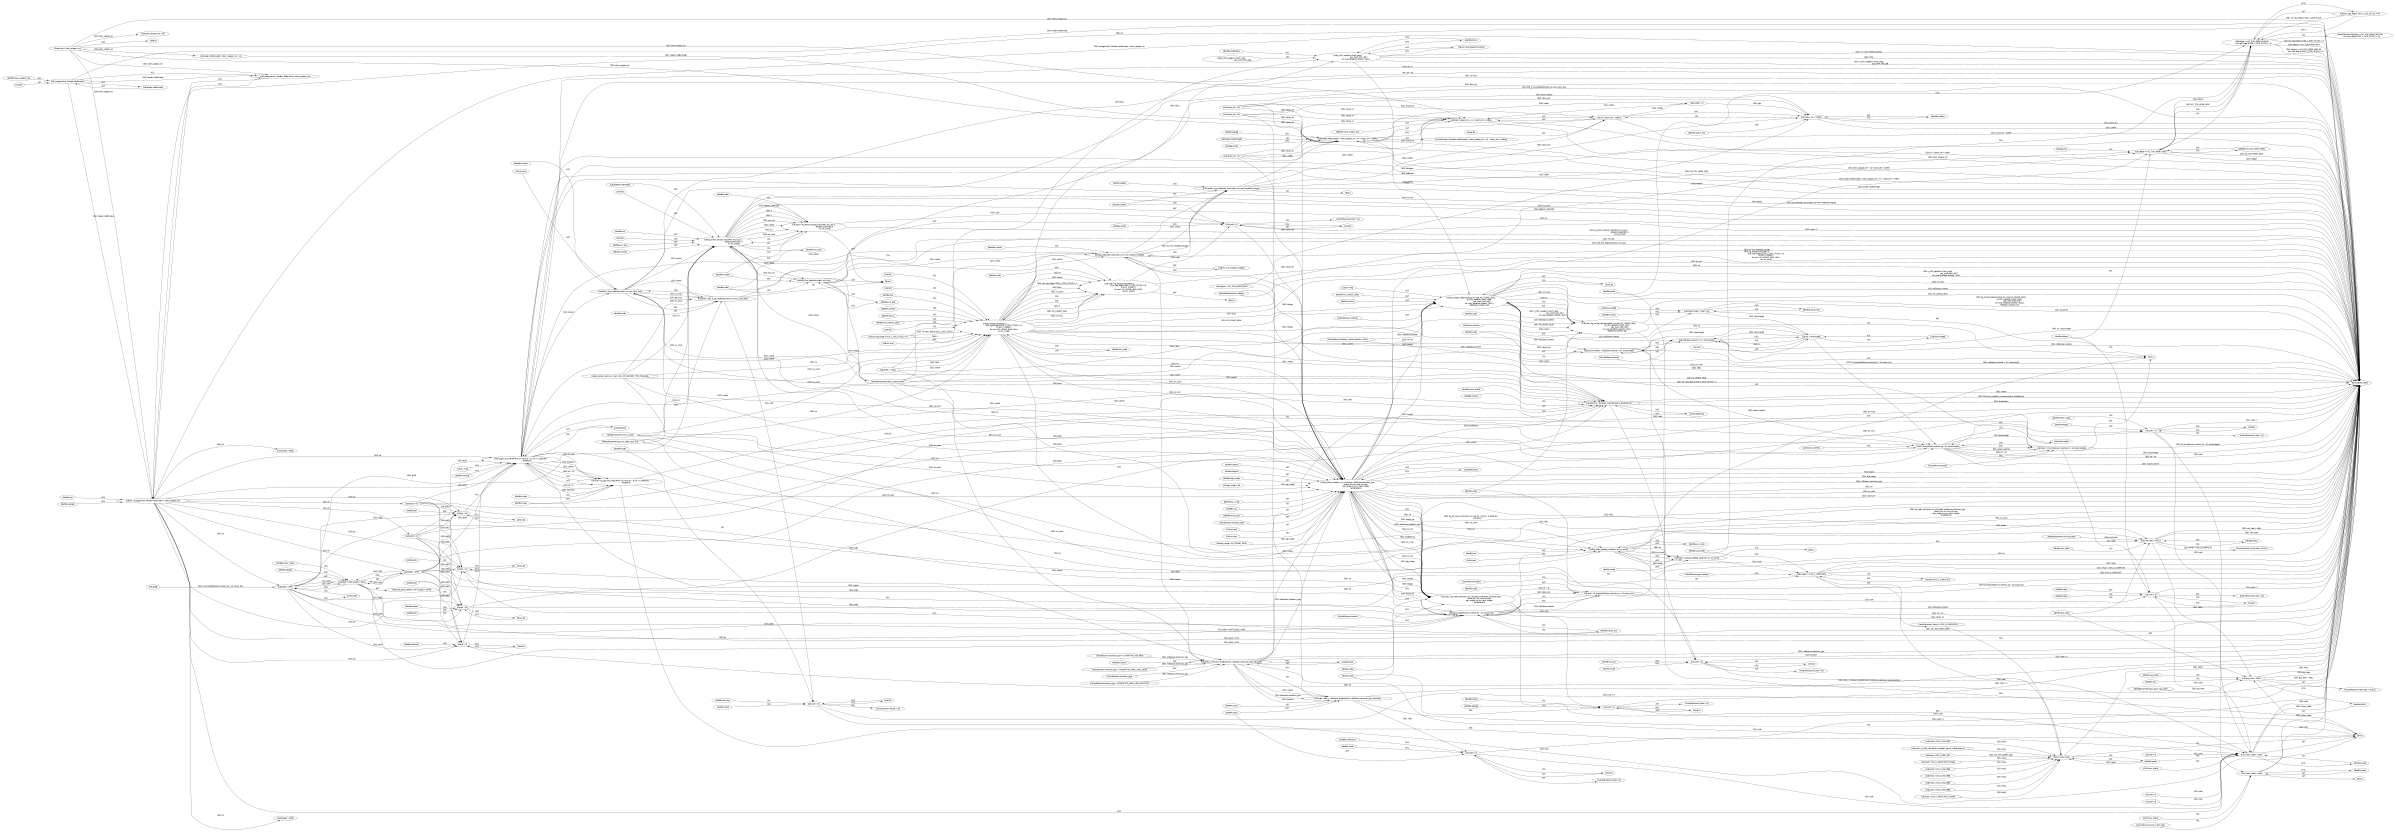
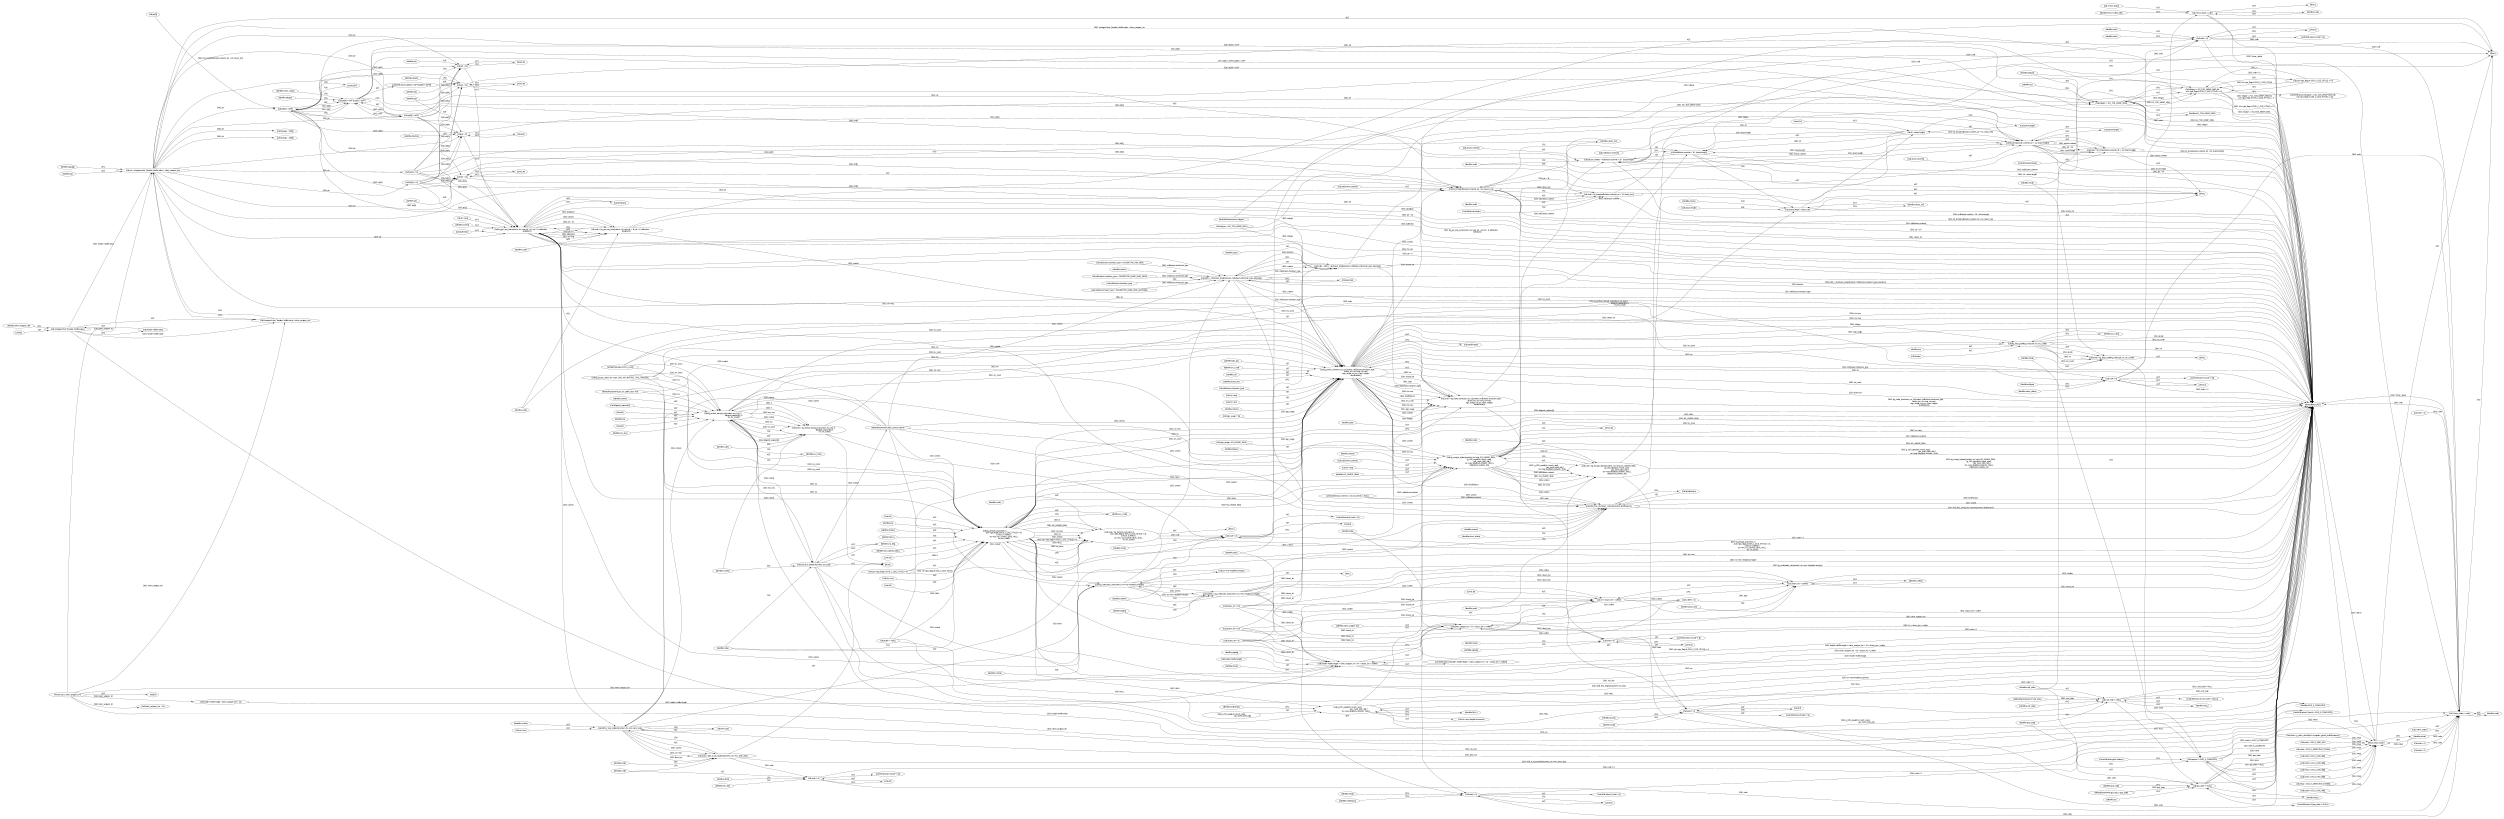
(777, 47) -> none
(1544, 95) -> (1544, 575)
none -> (1158, 118)
none -> (445, 161)
none -> (462, 232)
(1759, 338) -> (1745, 183)
(1348, 340) -> (1348, 496)
(1178, 376) -> none
(1231, 479) -> (1231, 361)
(2198, 548) -> (2158, 698)
(1643, 556) -> none
(1103, 567) -> none
none -> (1412, 608)
(1938, 629) -> (2313, 720)
(2024, 671) -> (2334, 580)
(1119, 683) -> (1119, 290)
none -> (723, 729)
(2001, 755) -> (2356, 742)
(2150, 825) -> (2111, 13)
